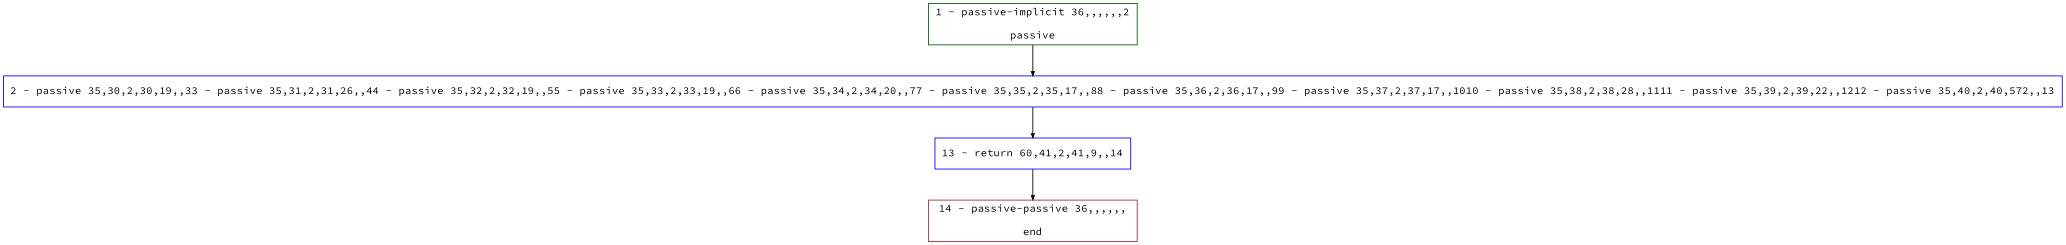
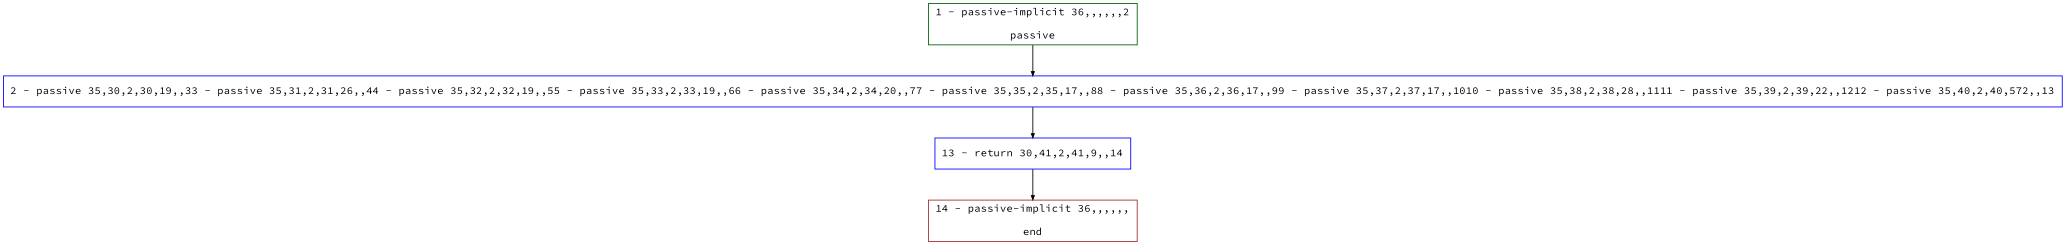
(1033, 154) -> (1033, 154)
(1033, 221) -> (1033, 221)
